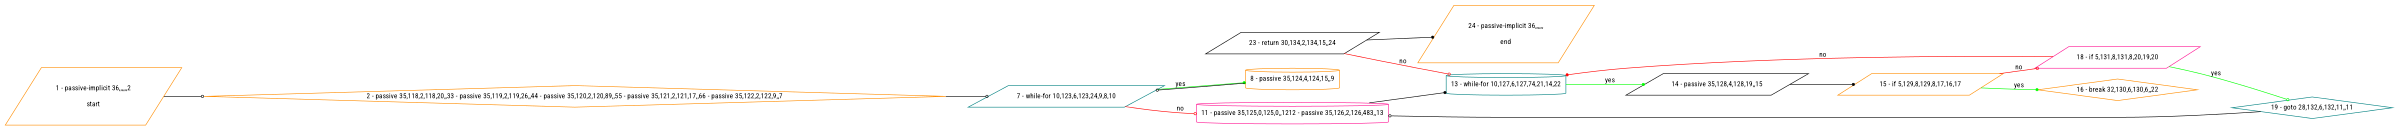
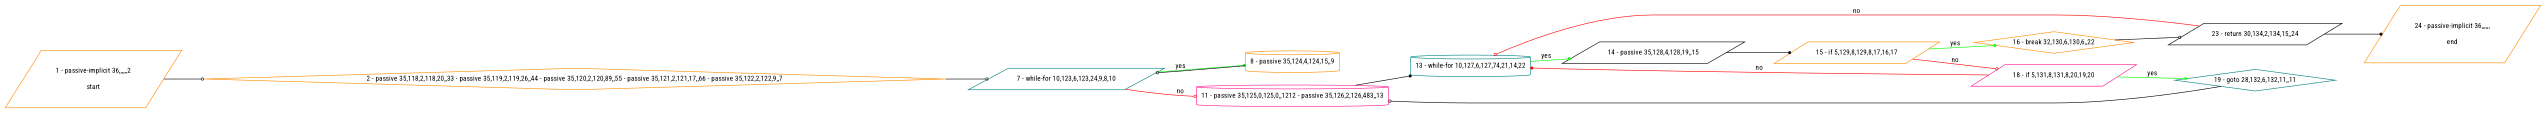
none -> (2147, 39)
